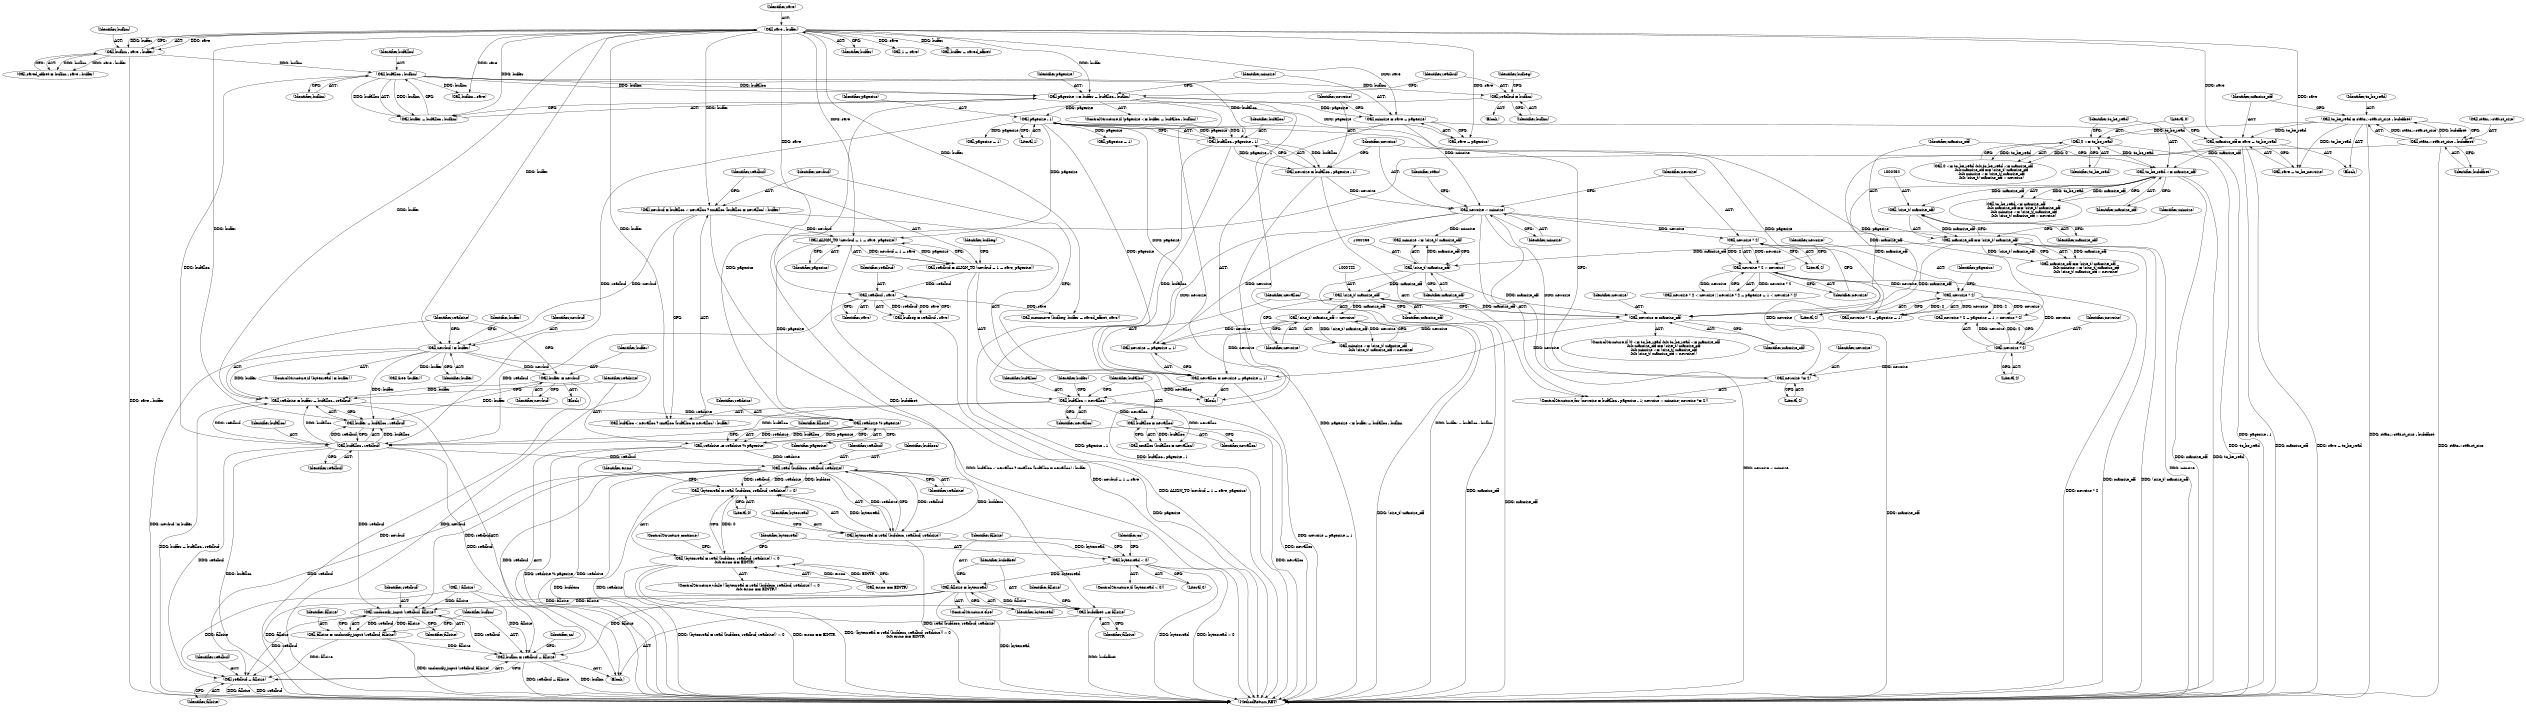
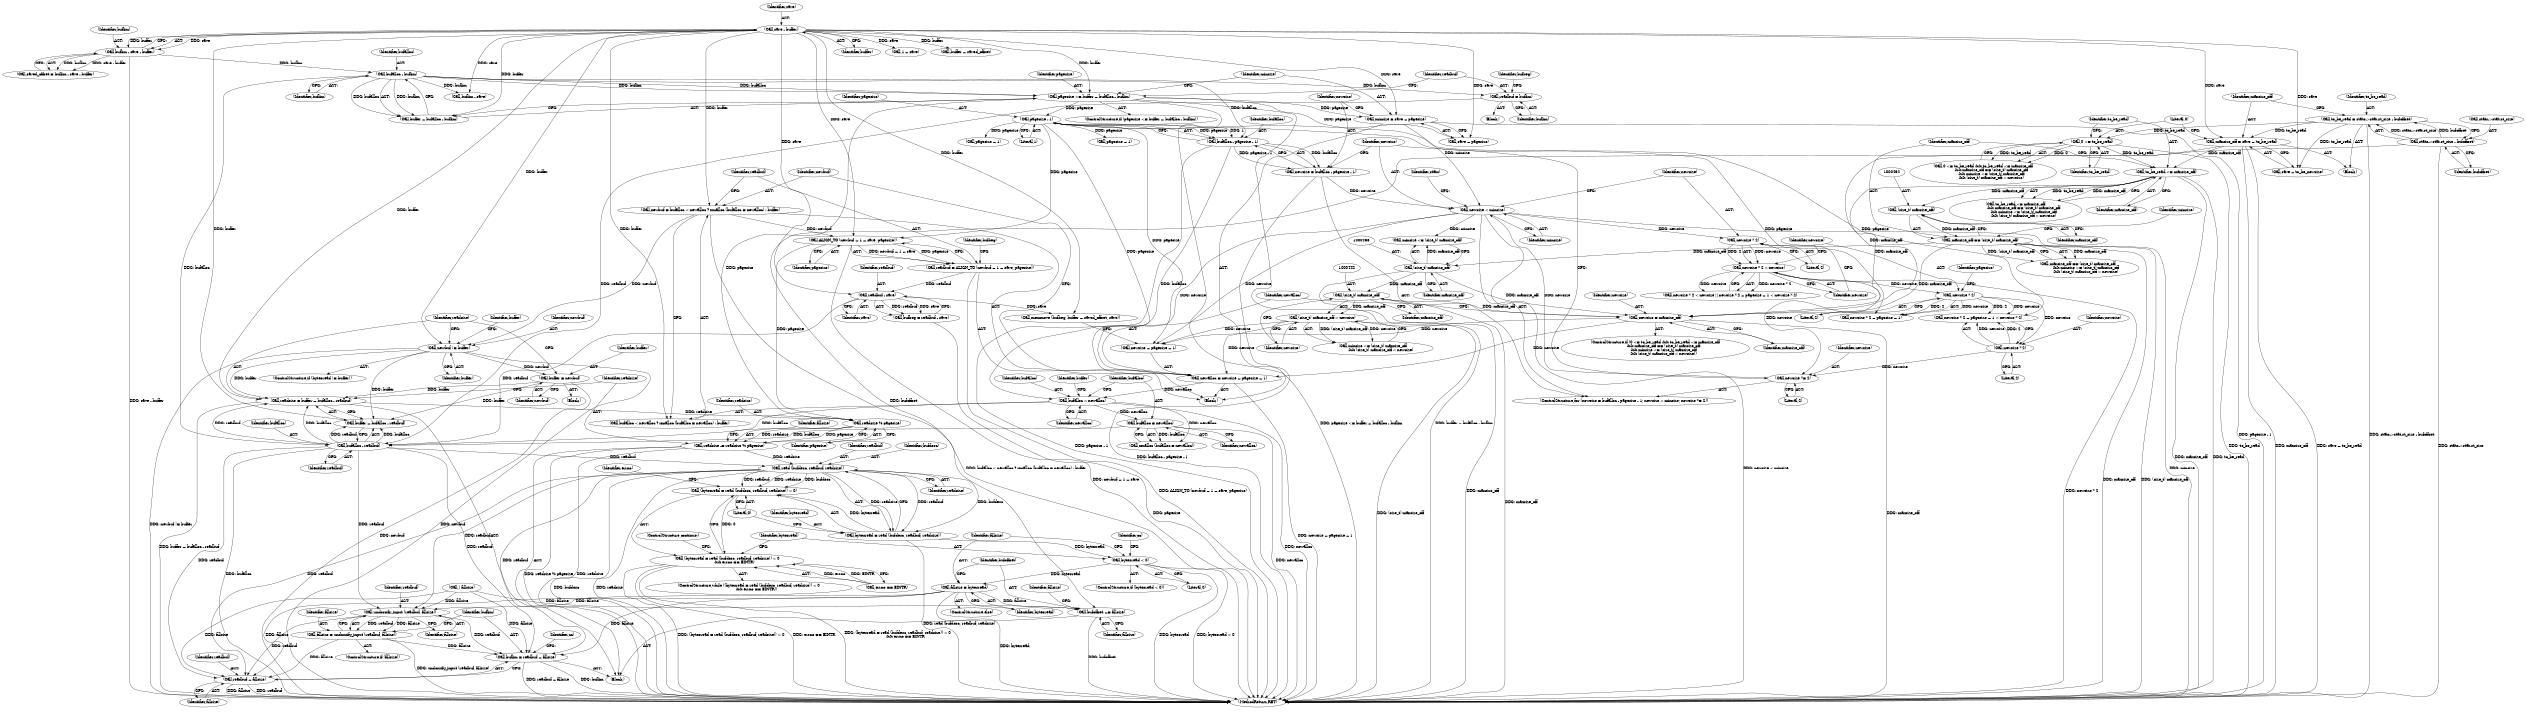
(1178, 367) -> (1109, 333)
(405, 379) -> none
none -> (373, 657)
